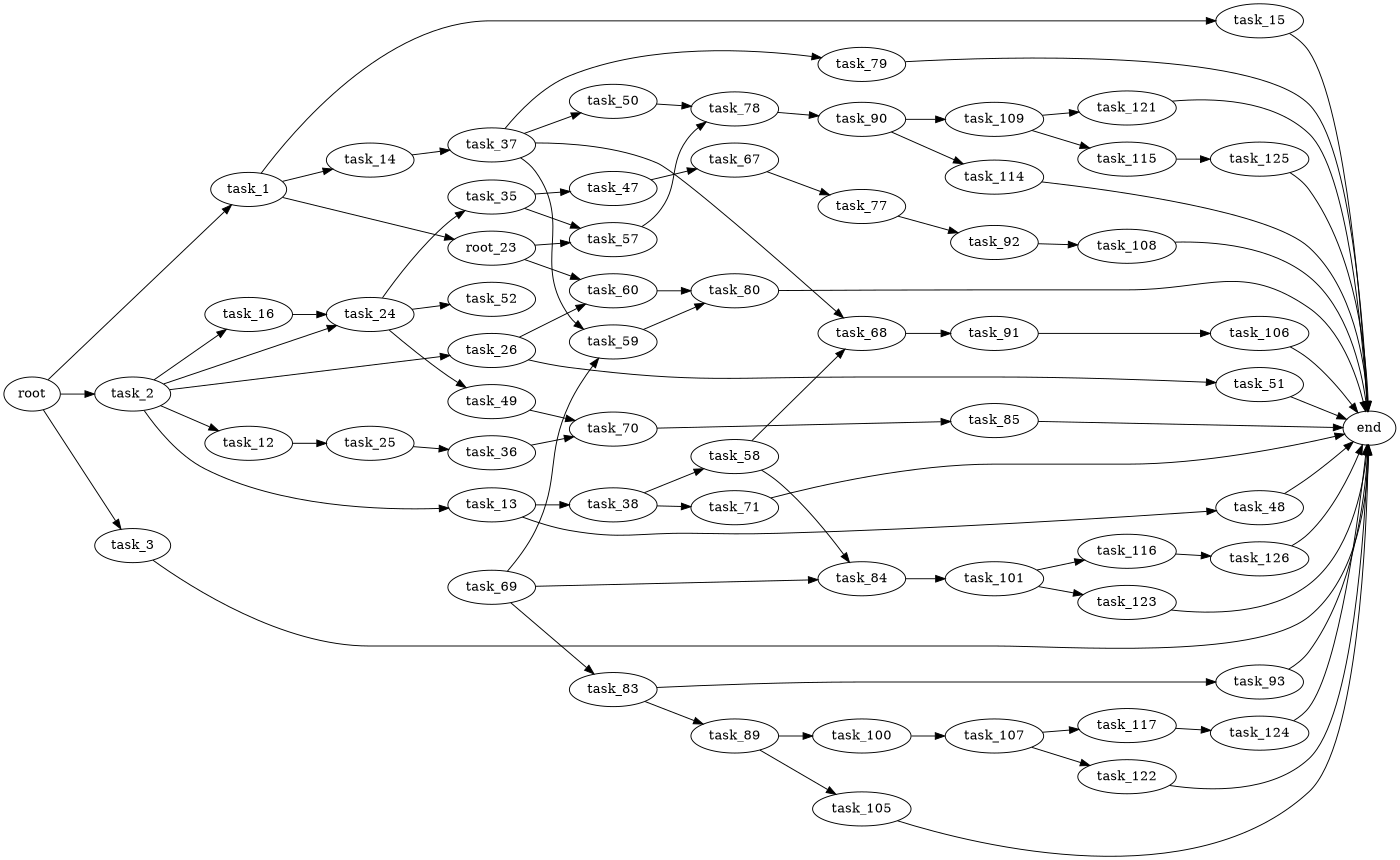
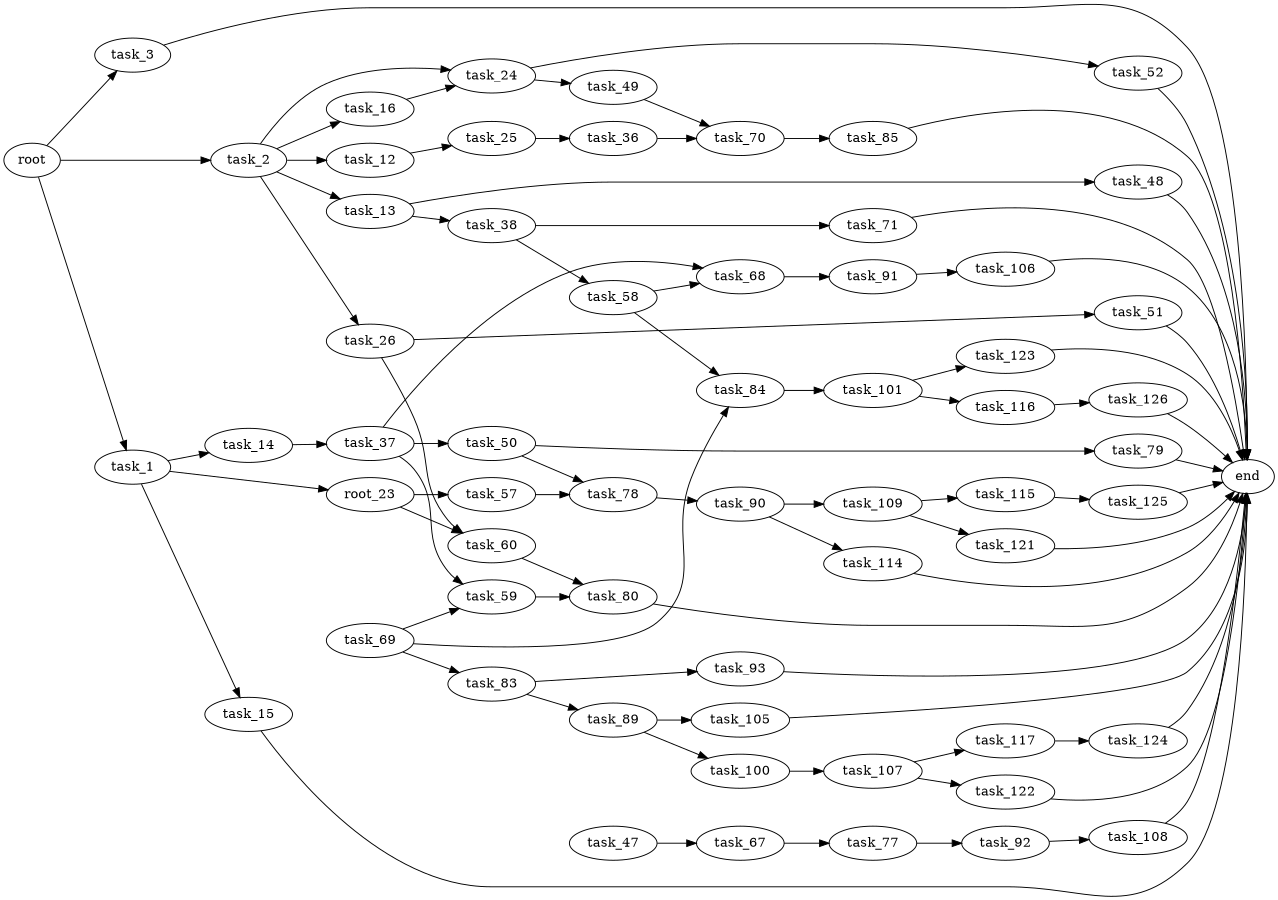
(648, 56) -> (810, 451)
none -> (1206, 169)
(492, 197) -> none
